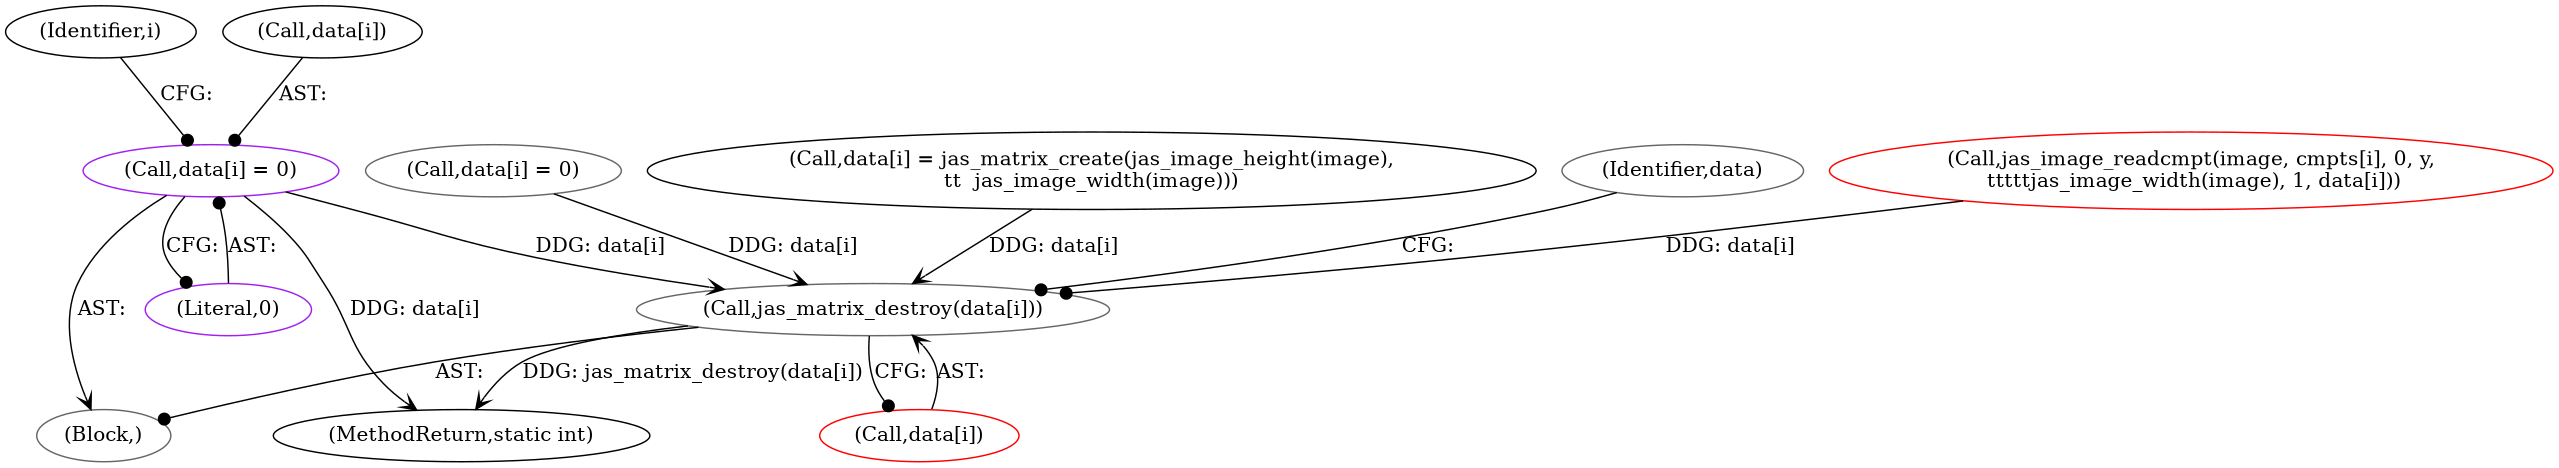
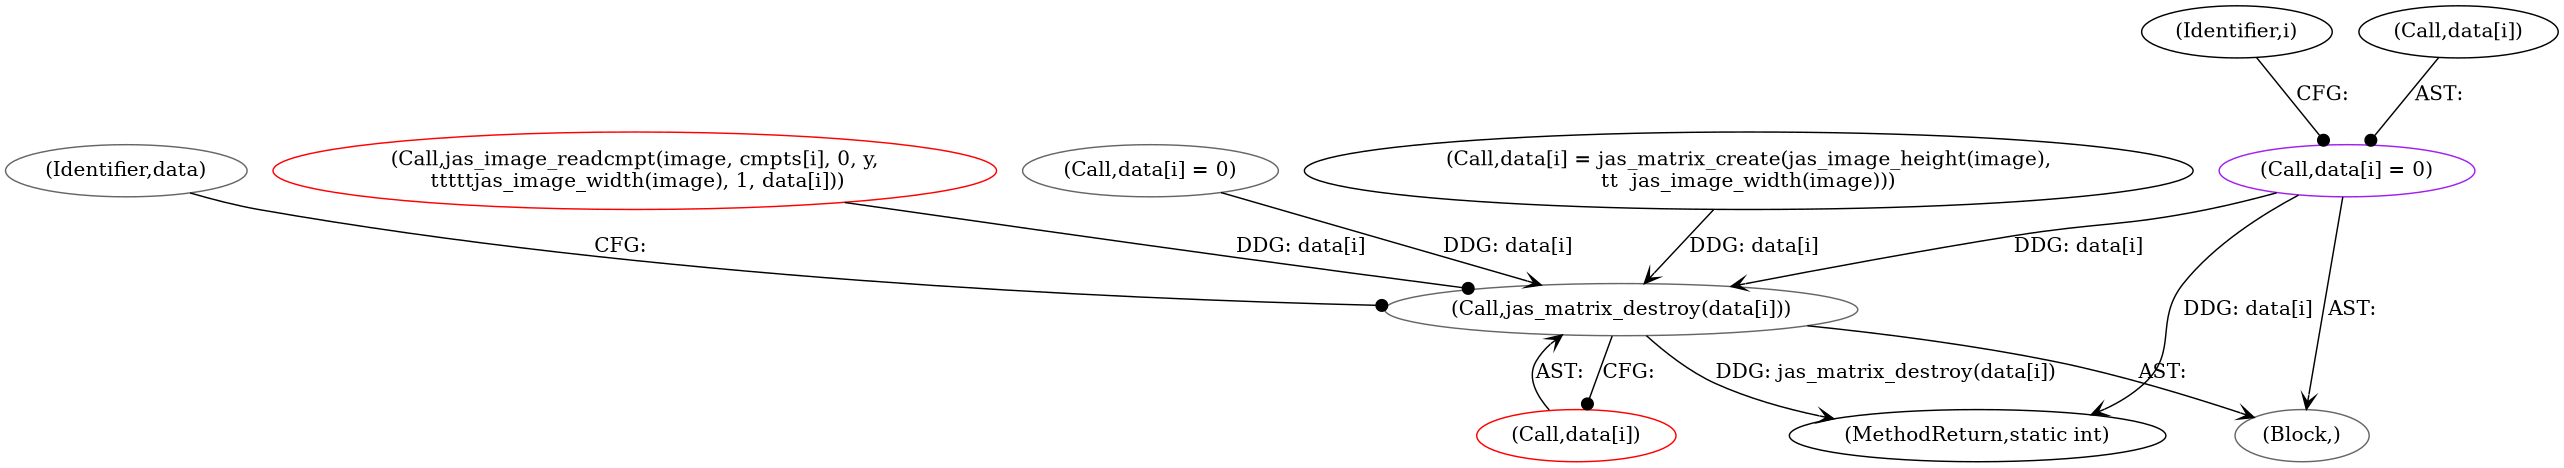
(228, 310) -> none
(433, 362) -> (2027, 356)
